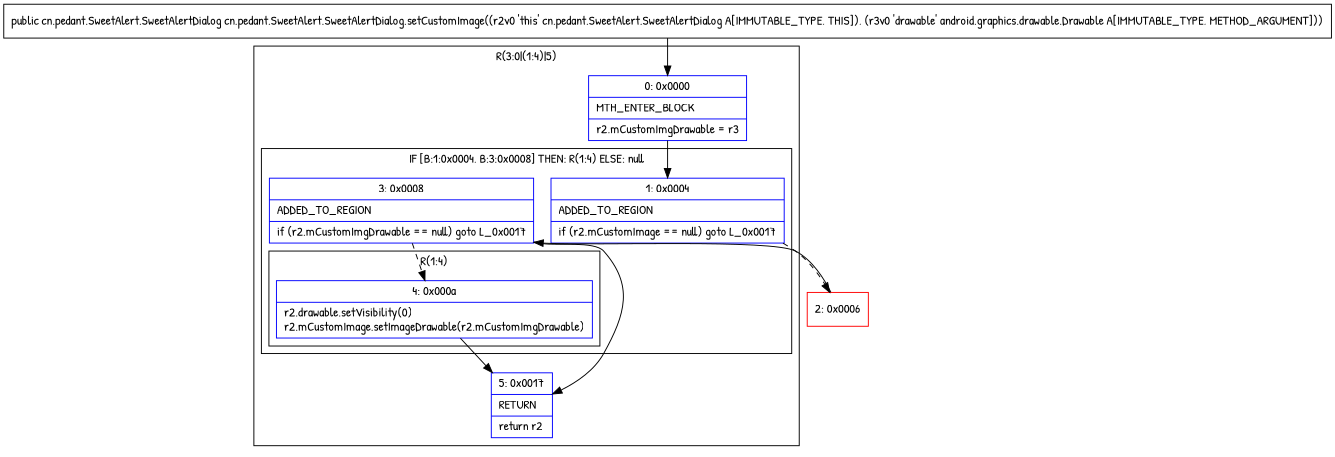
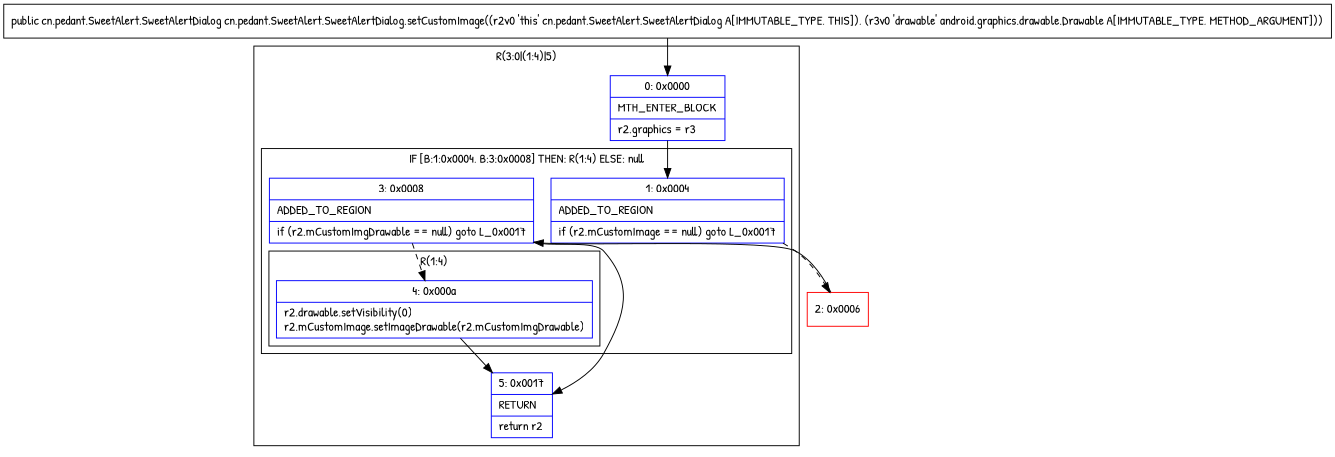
(668, 129) -> (657, 129)
